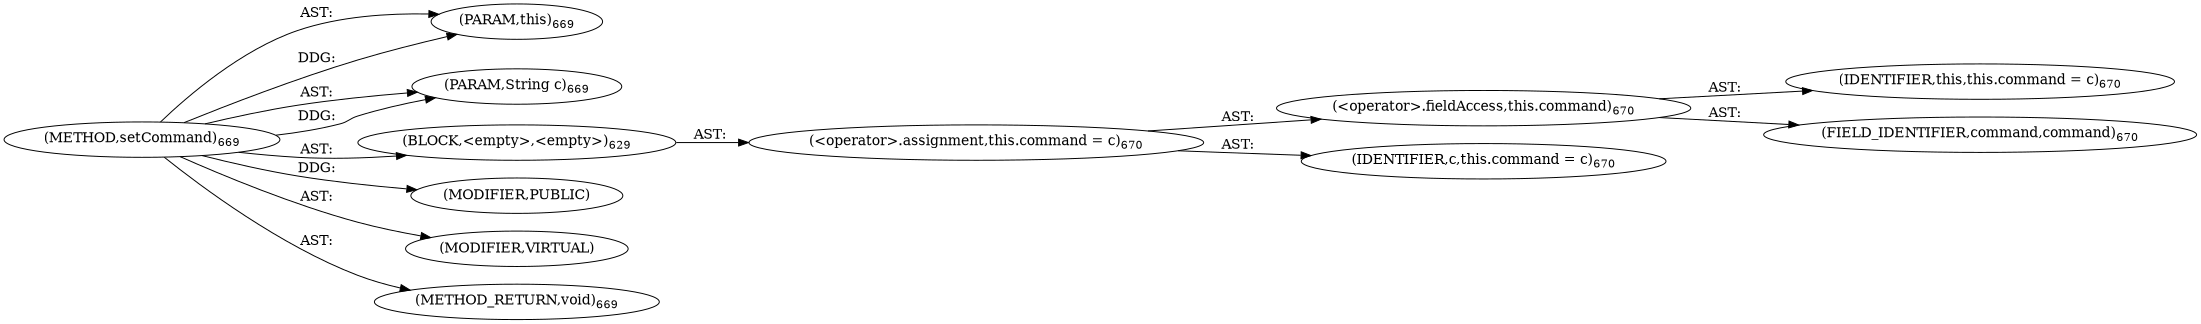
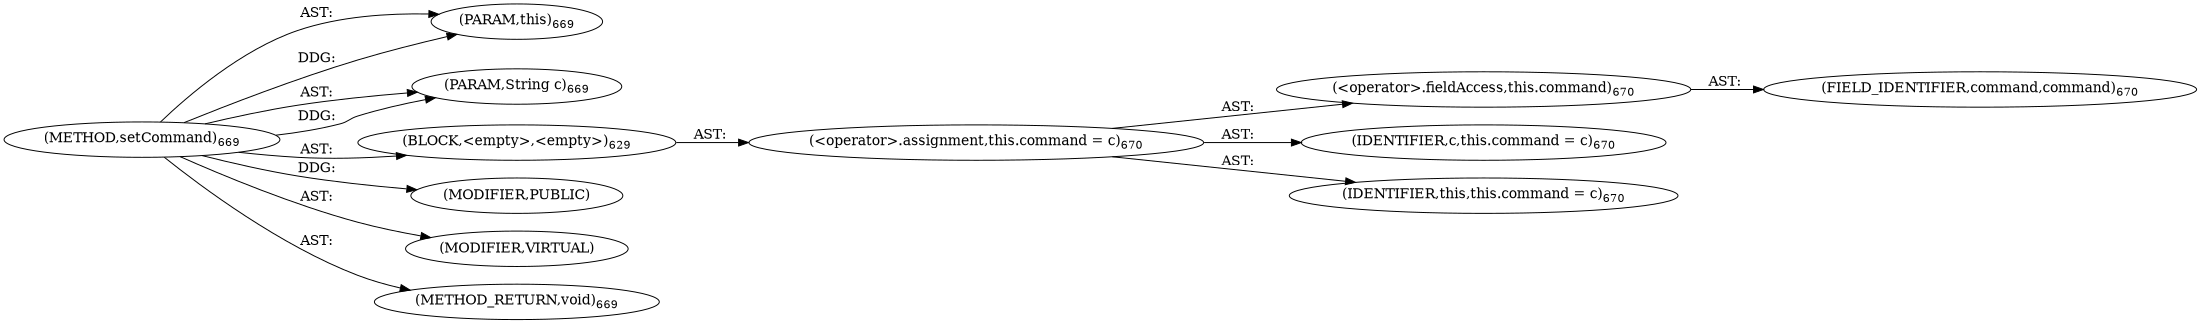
(1731, 95) -> (1229, 169)
